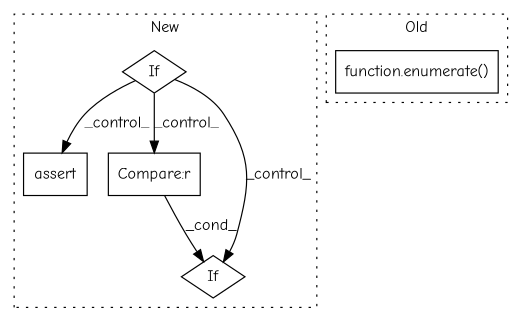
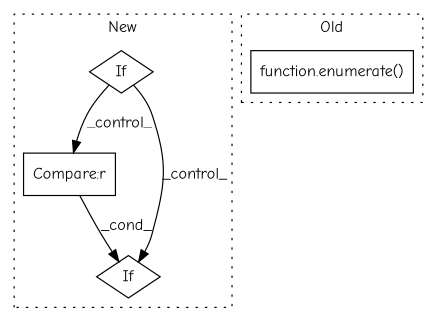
(55, 174) -> none
